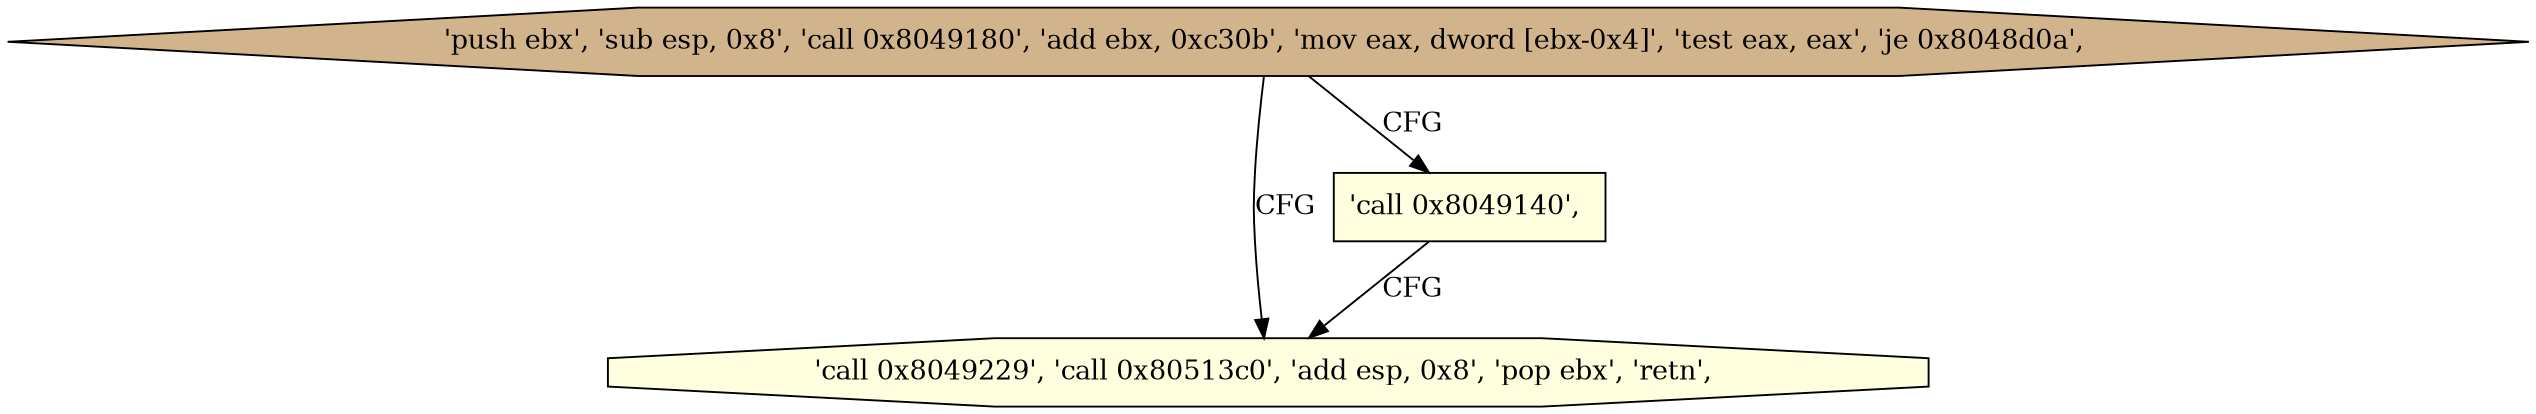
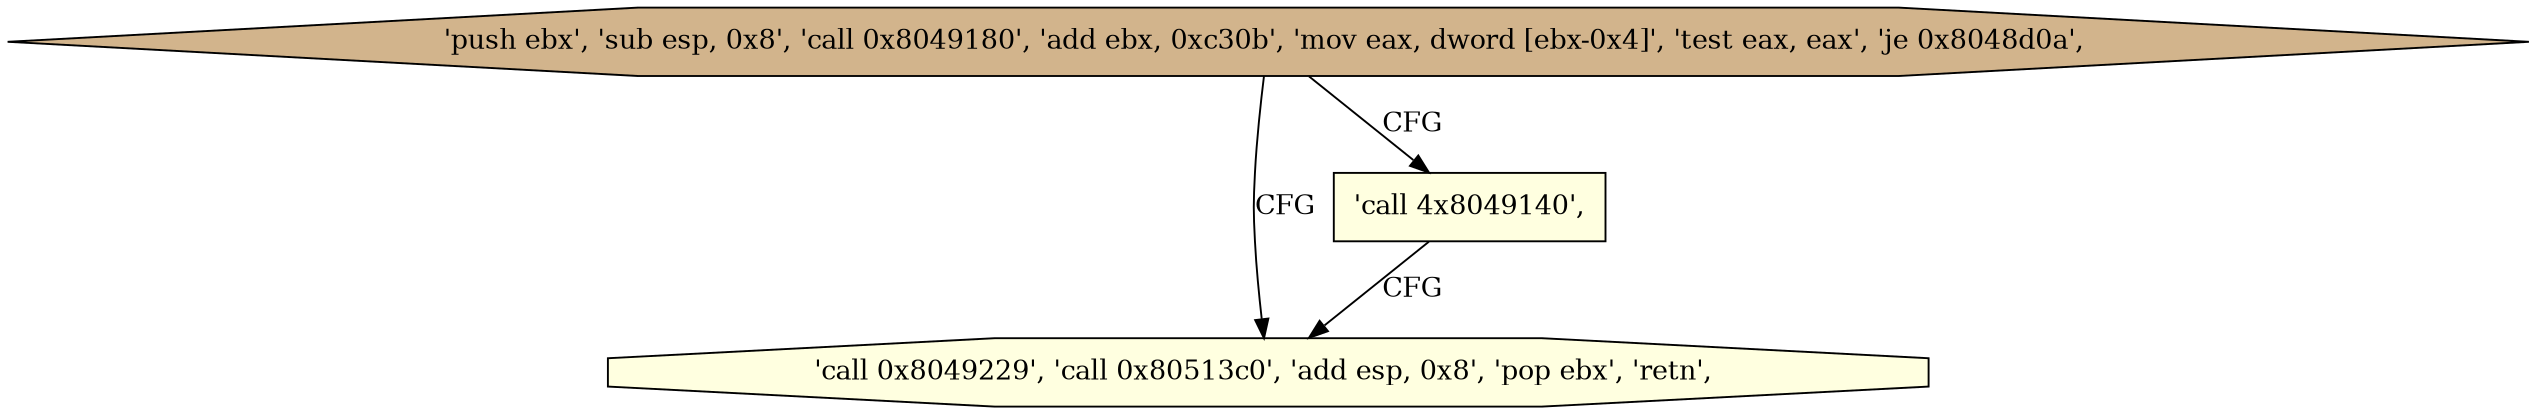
(1470, 207) -> (1470, 207)
